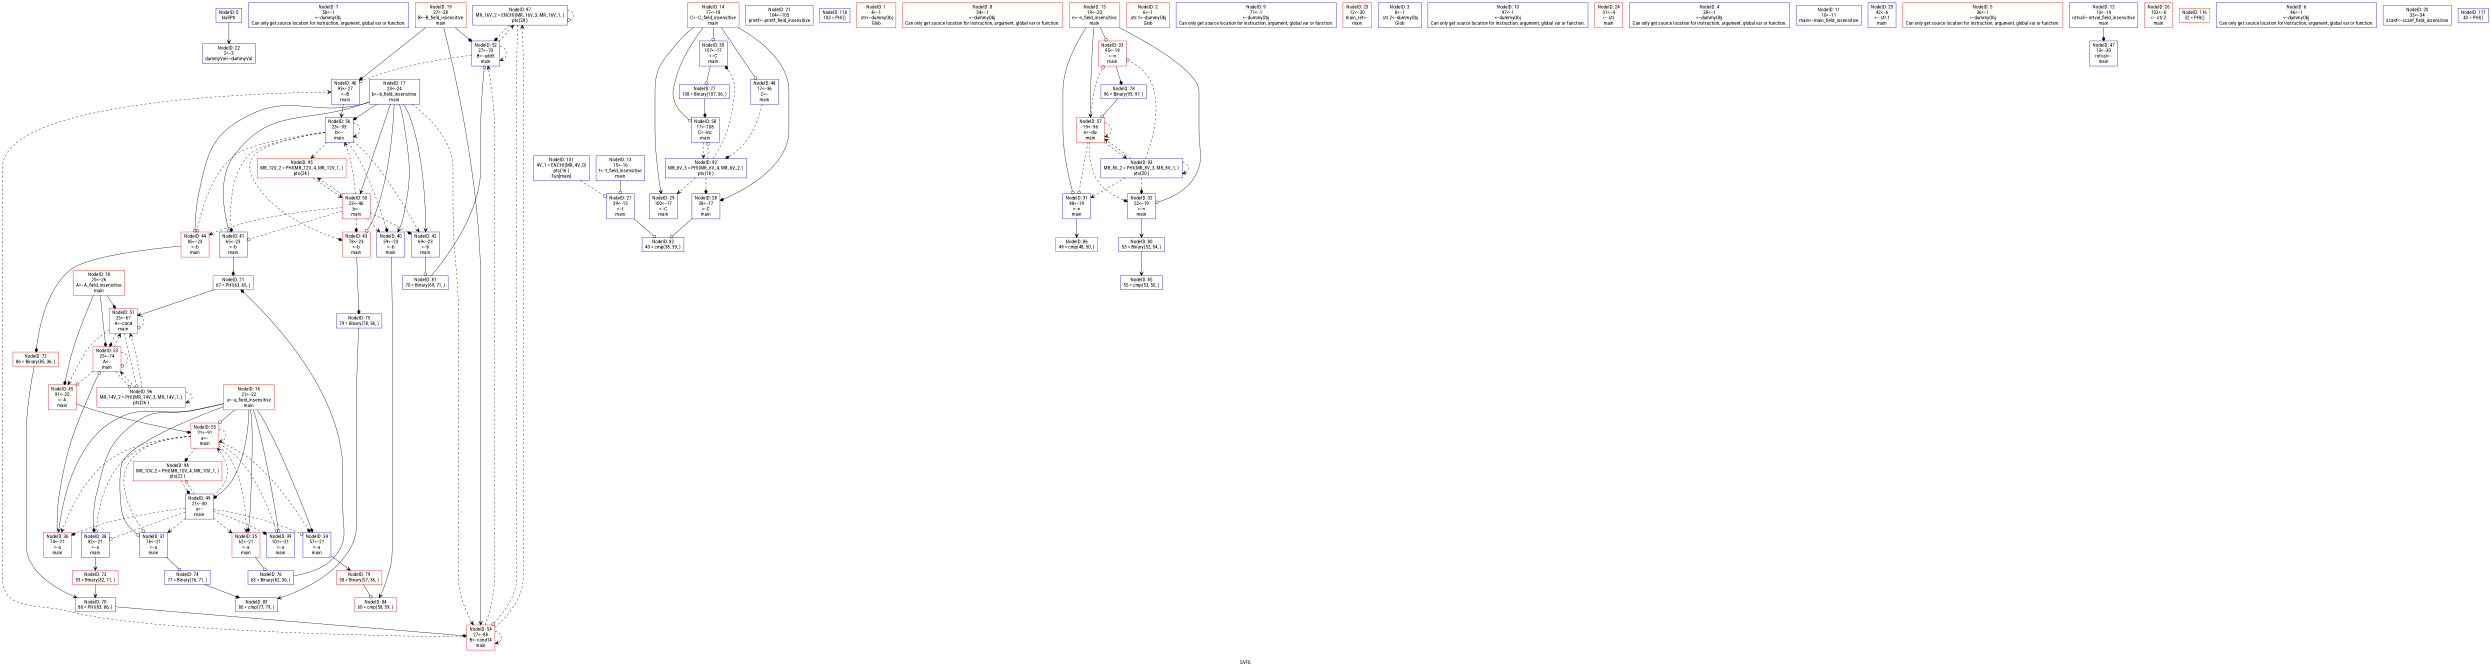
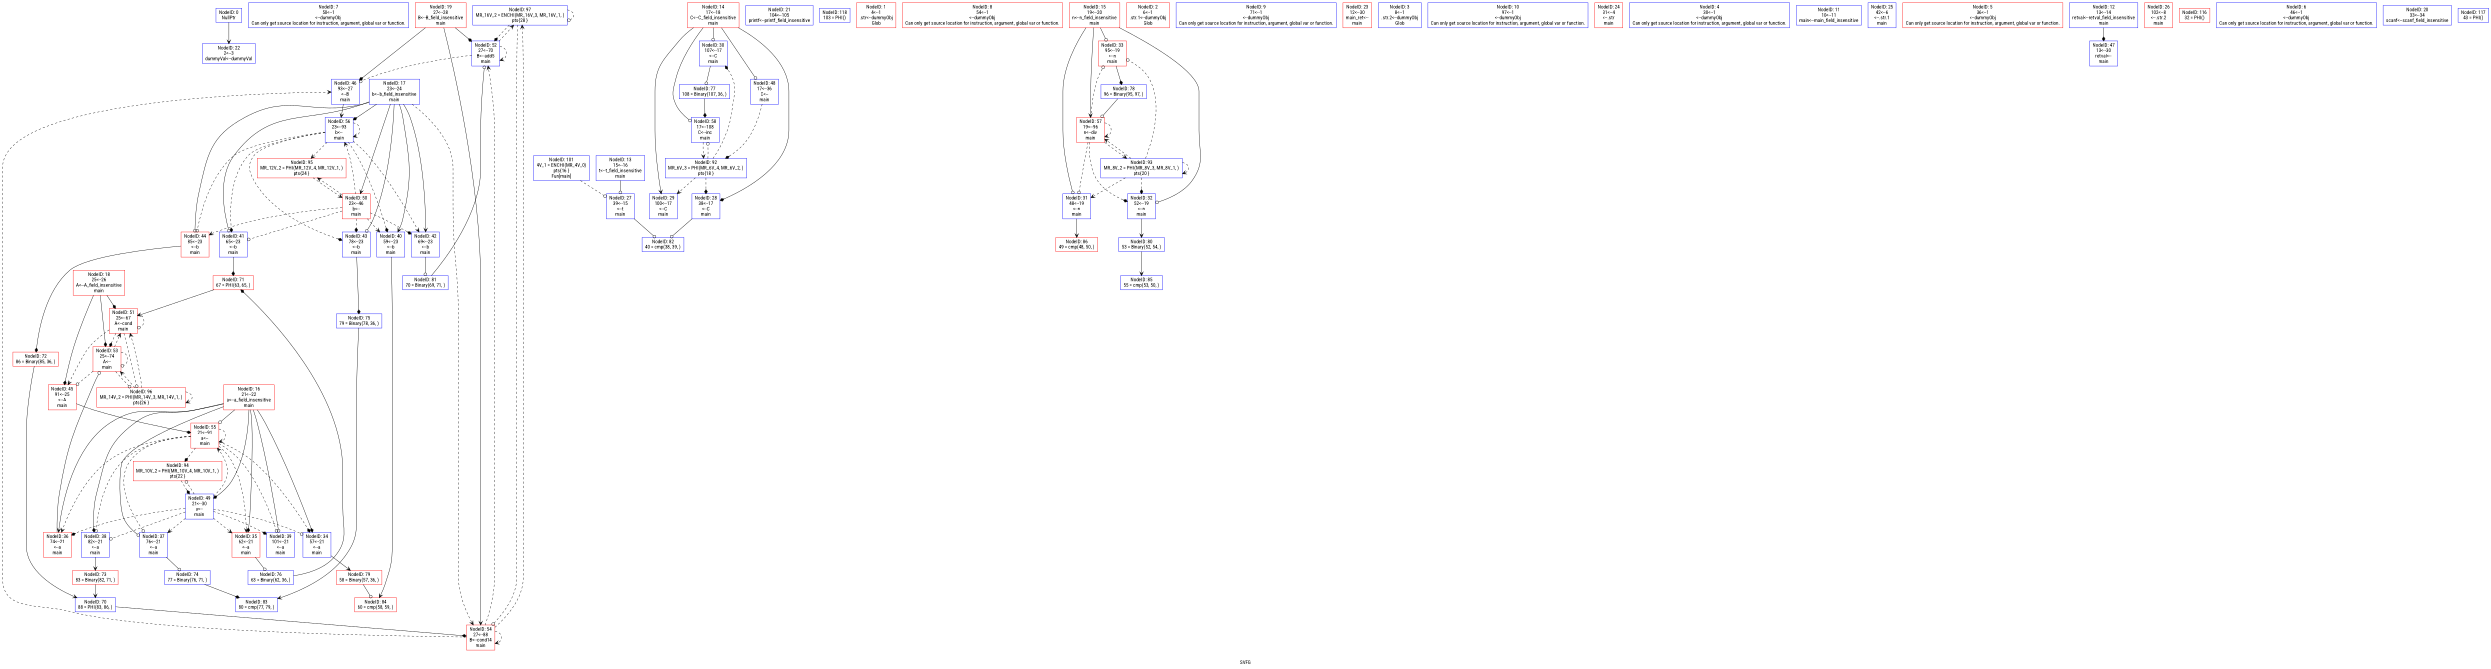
(356, 245) -> (356, 245)
